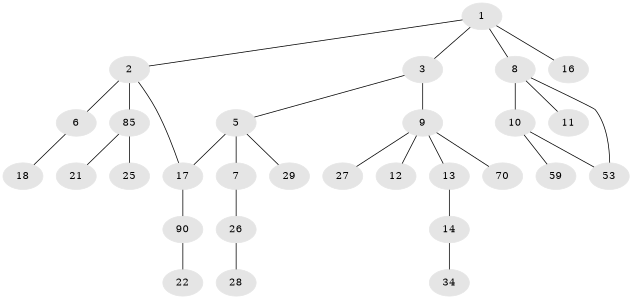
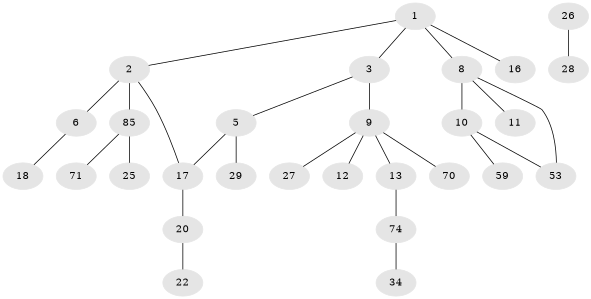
(76, 176) -> (76, 176)
(236, 176) -> none
(183, 229) -> (183, 229)
(449, 229) -> (396, 229)
